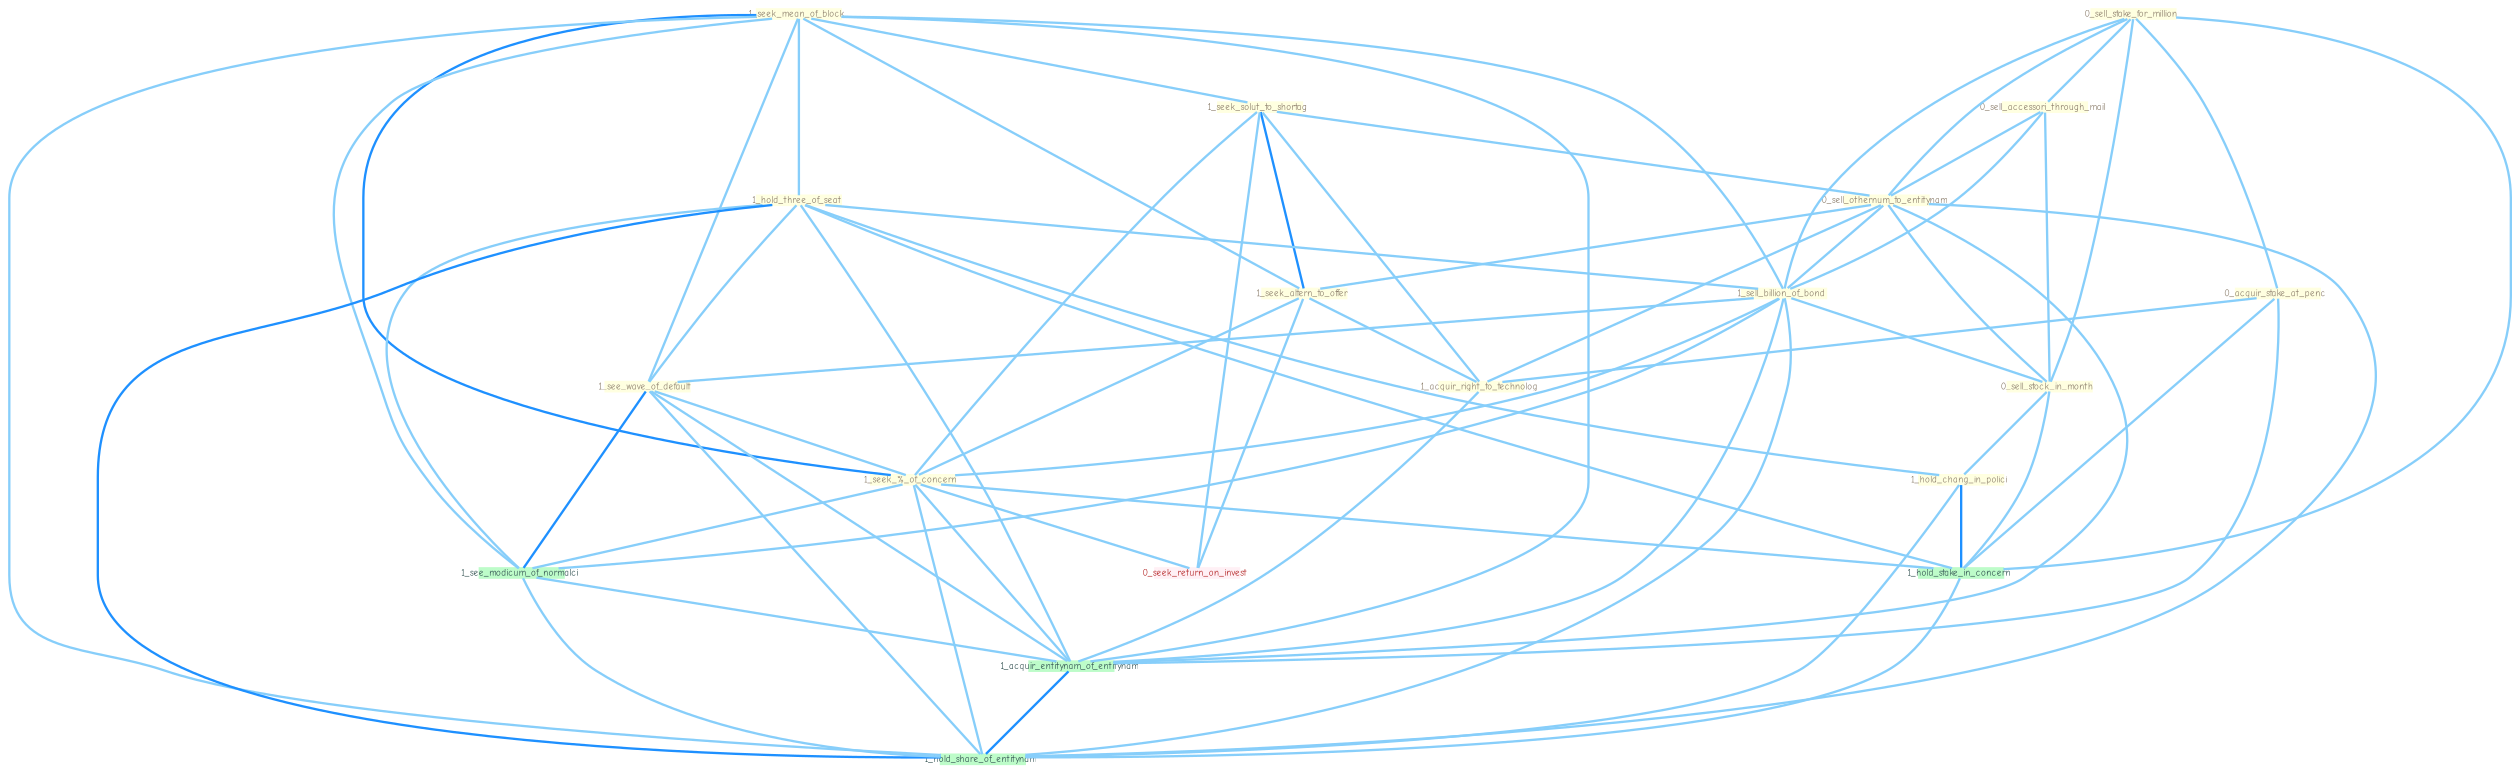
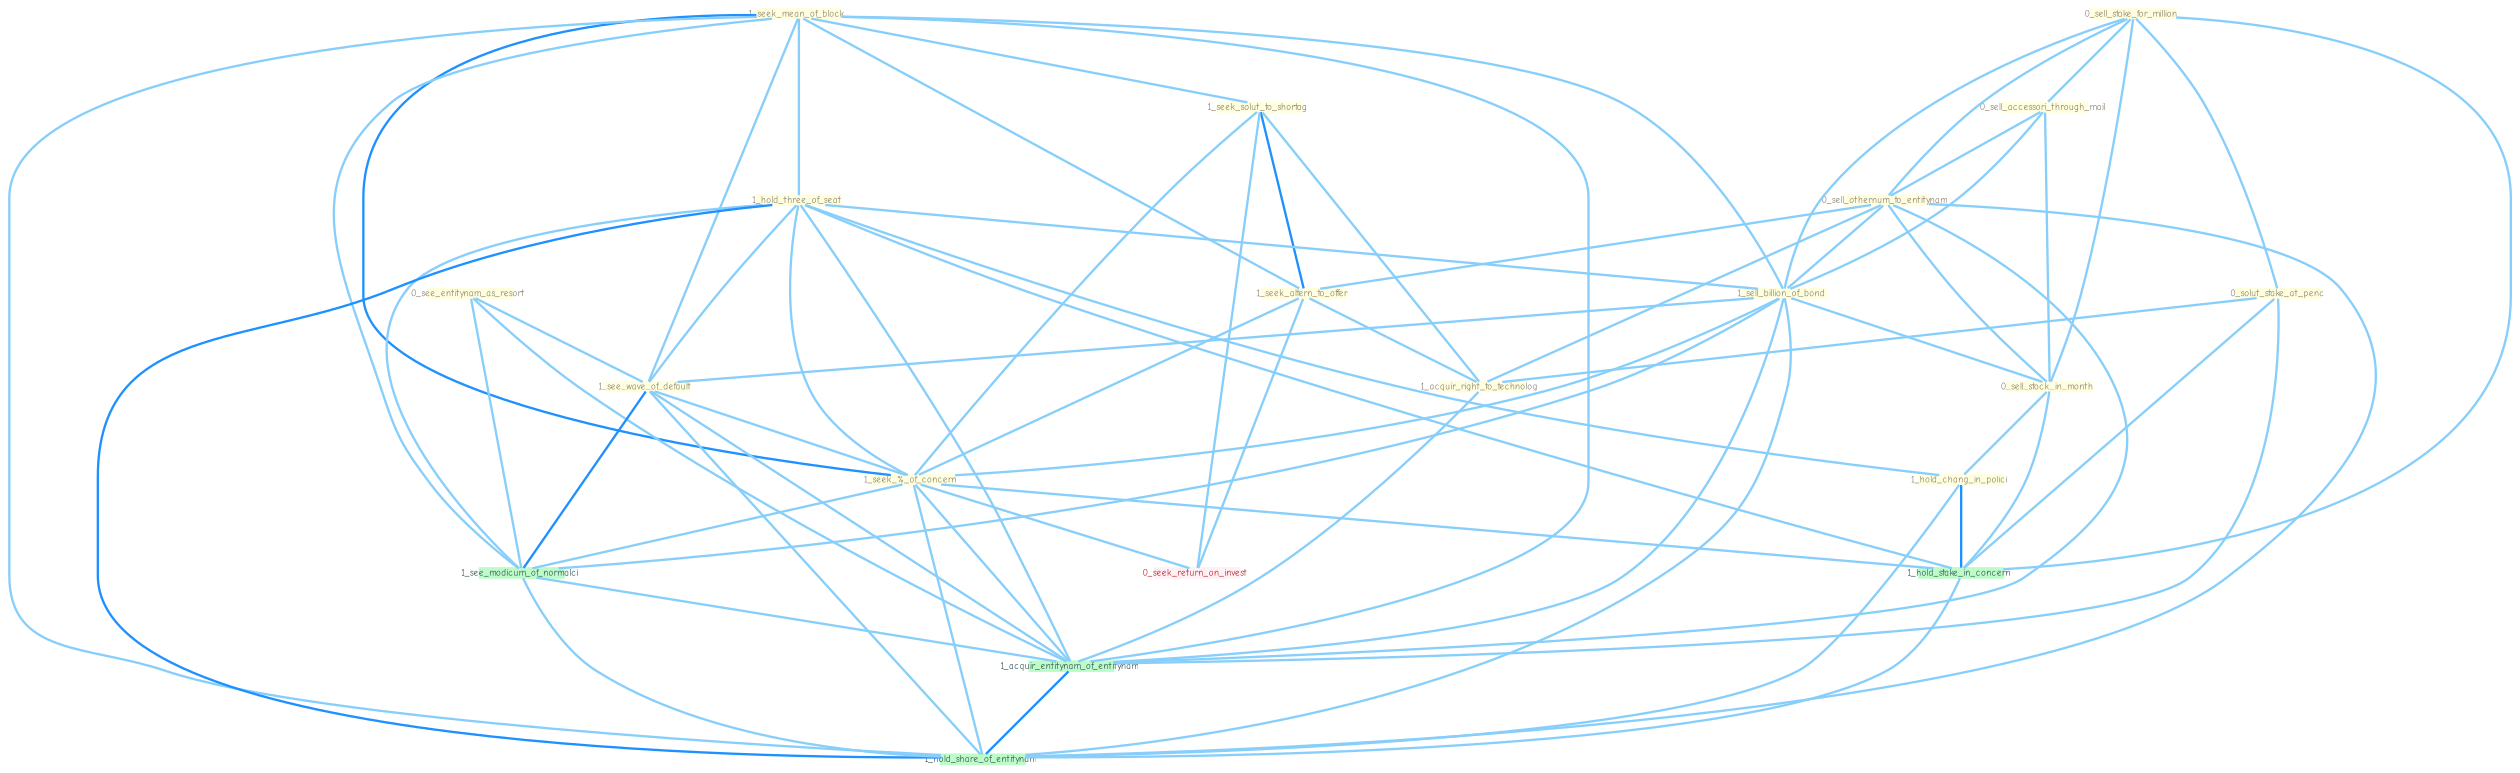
(1588, 156) -> none
none -> (470, 293)
(2278, 293) -> (2278, 293)
none -> (798, 356)
